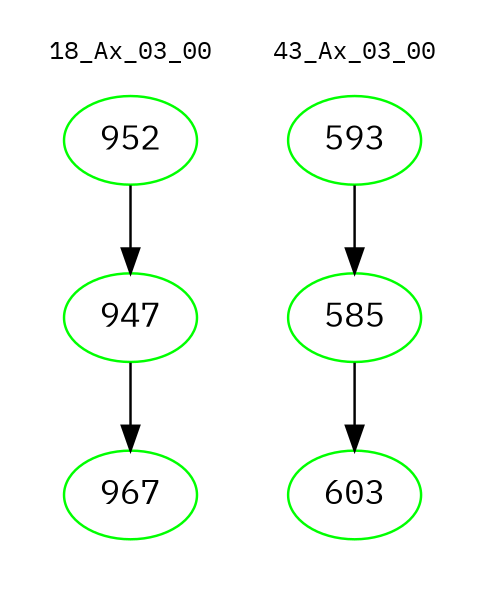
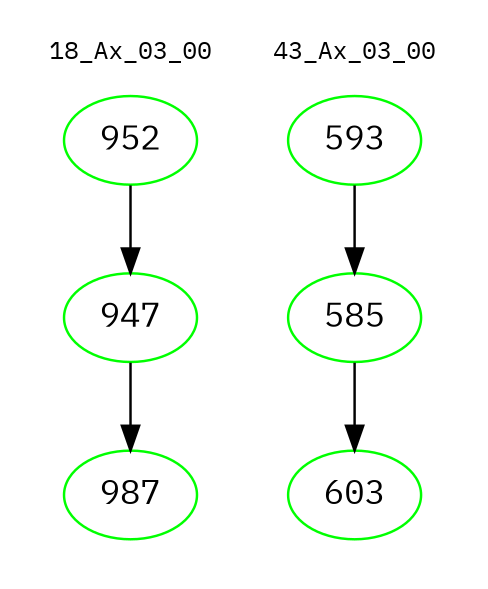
(131, 495) -> (131, 495)
